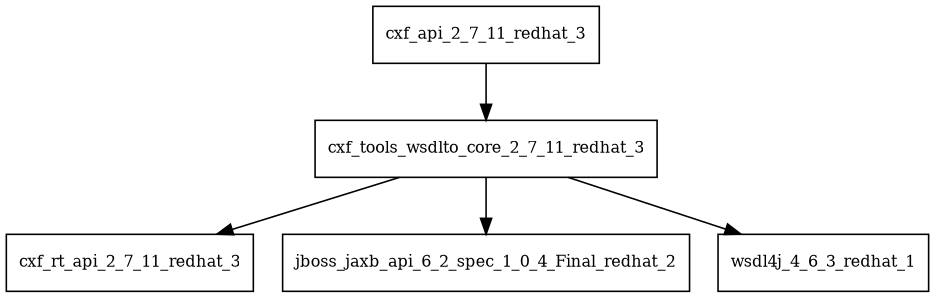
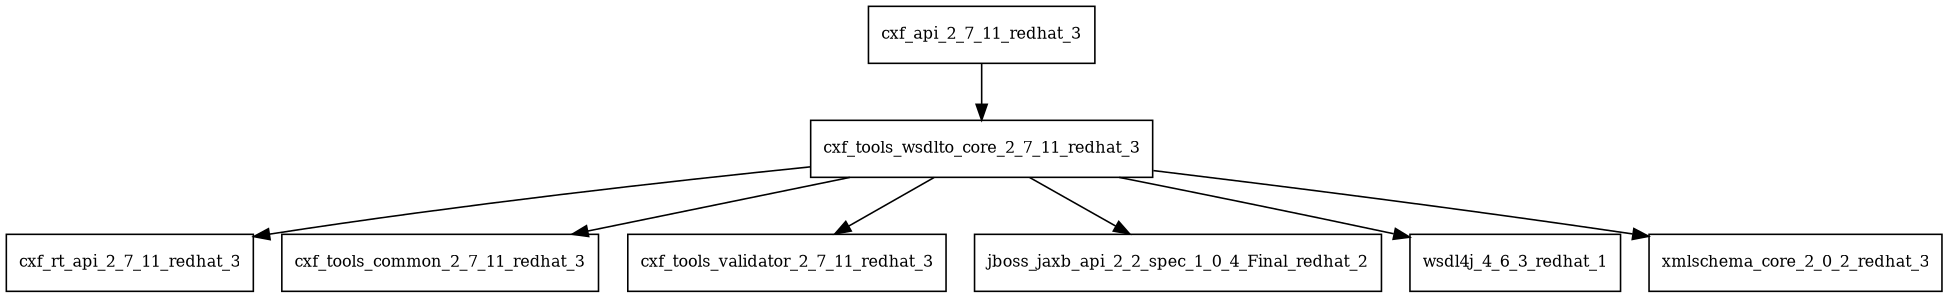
none -> (440, 263)
(486, 263) -> (1178, 263)
none -> (787, 263)
none -> (1796, 263)
